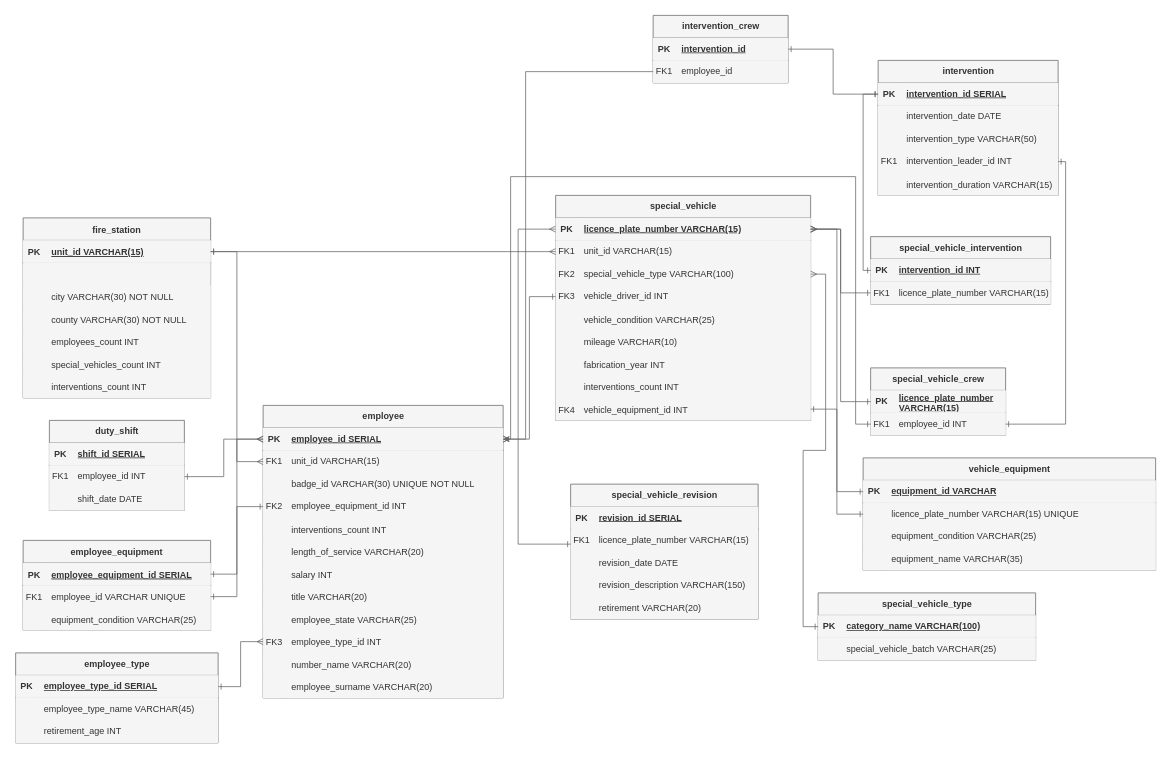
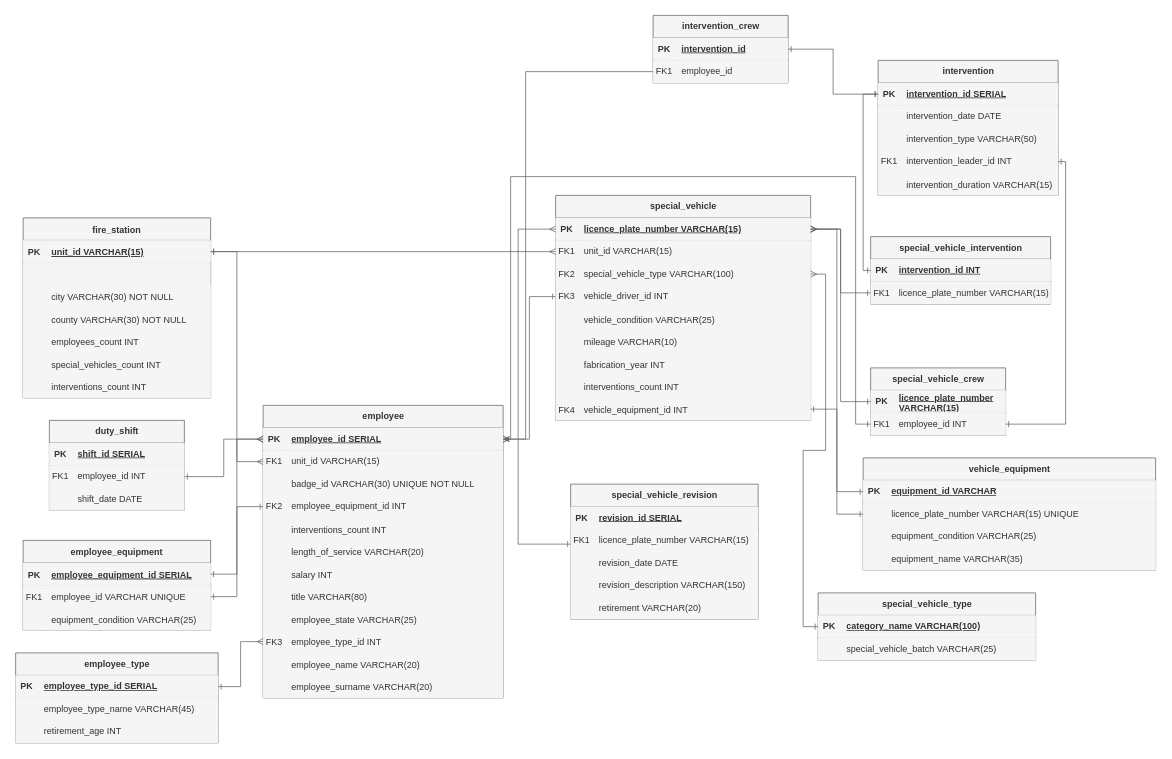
(330, 597) -> (330, 597)
(348, 665) -> (352, 665)
